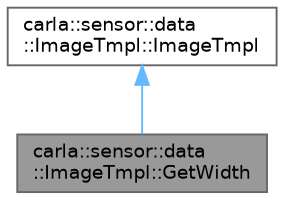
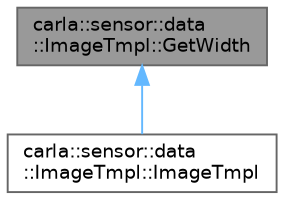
(142, 110) -> (142, 110)
